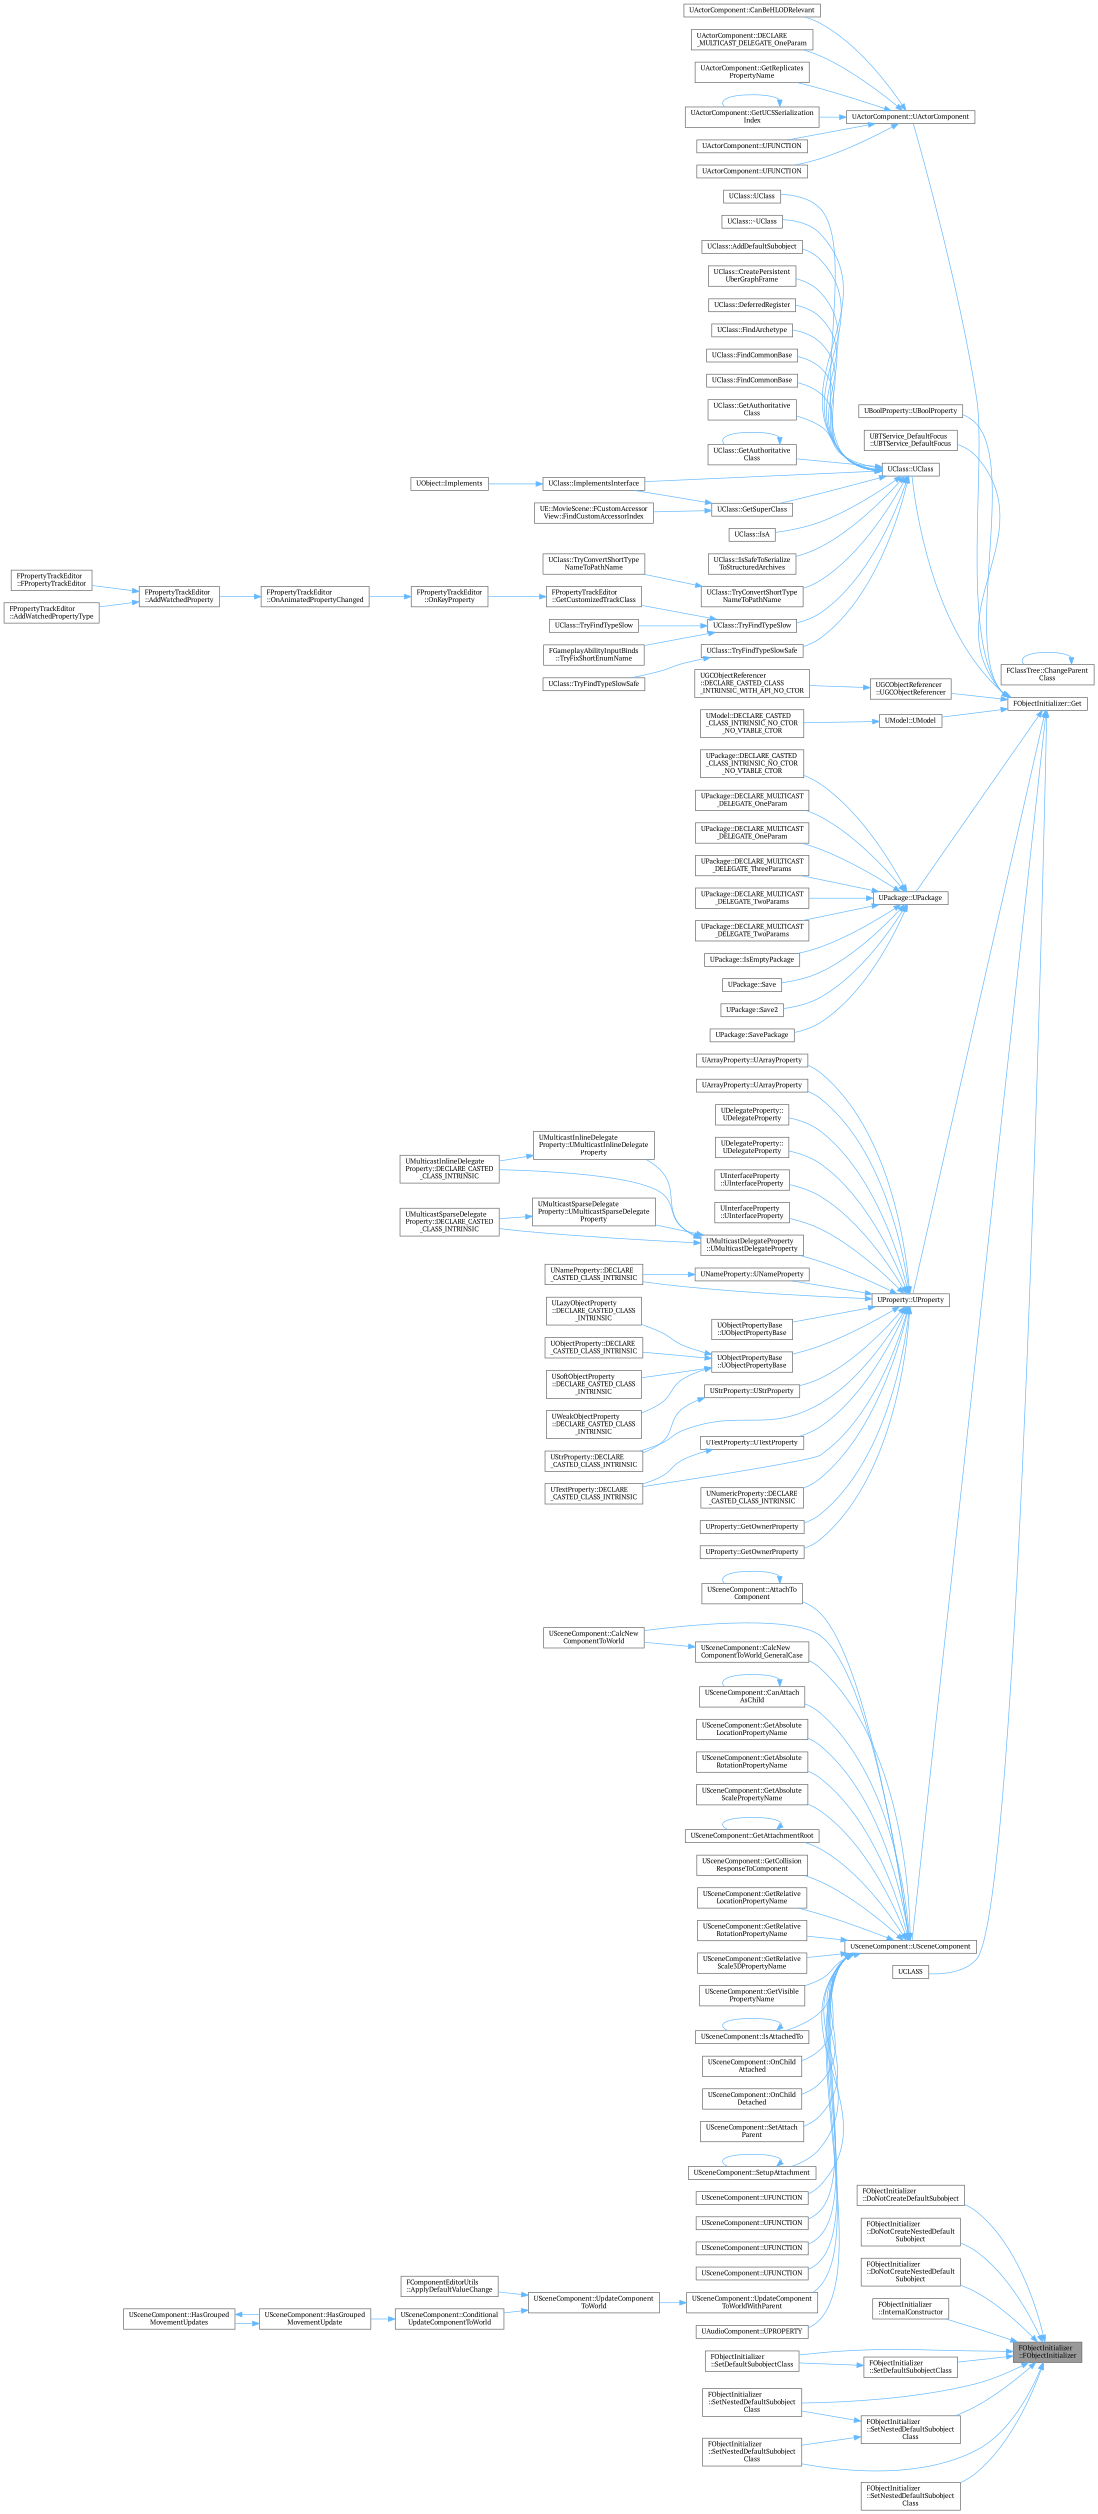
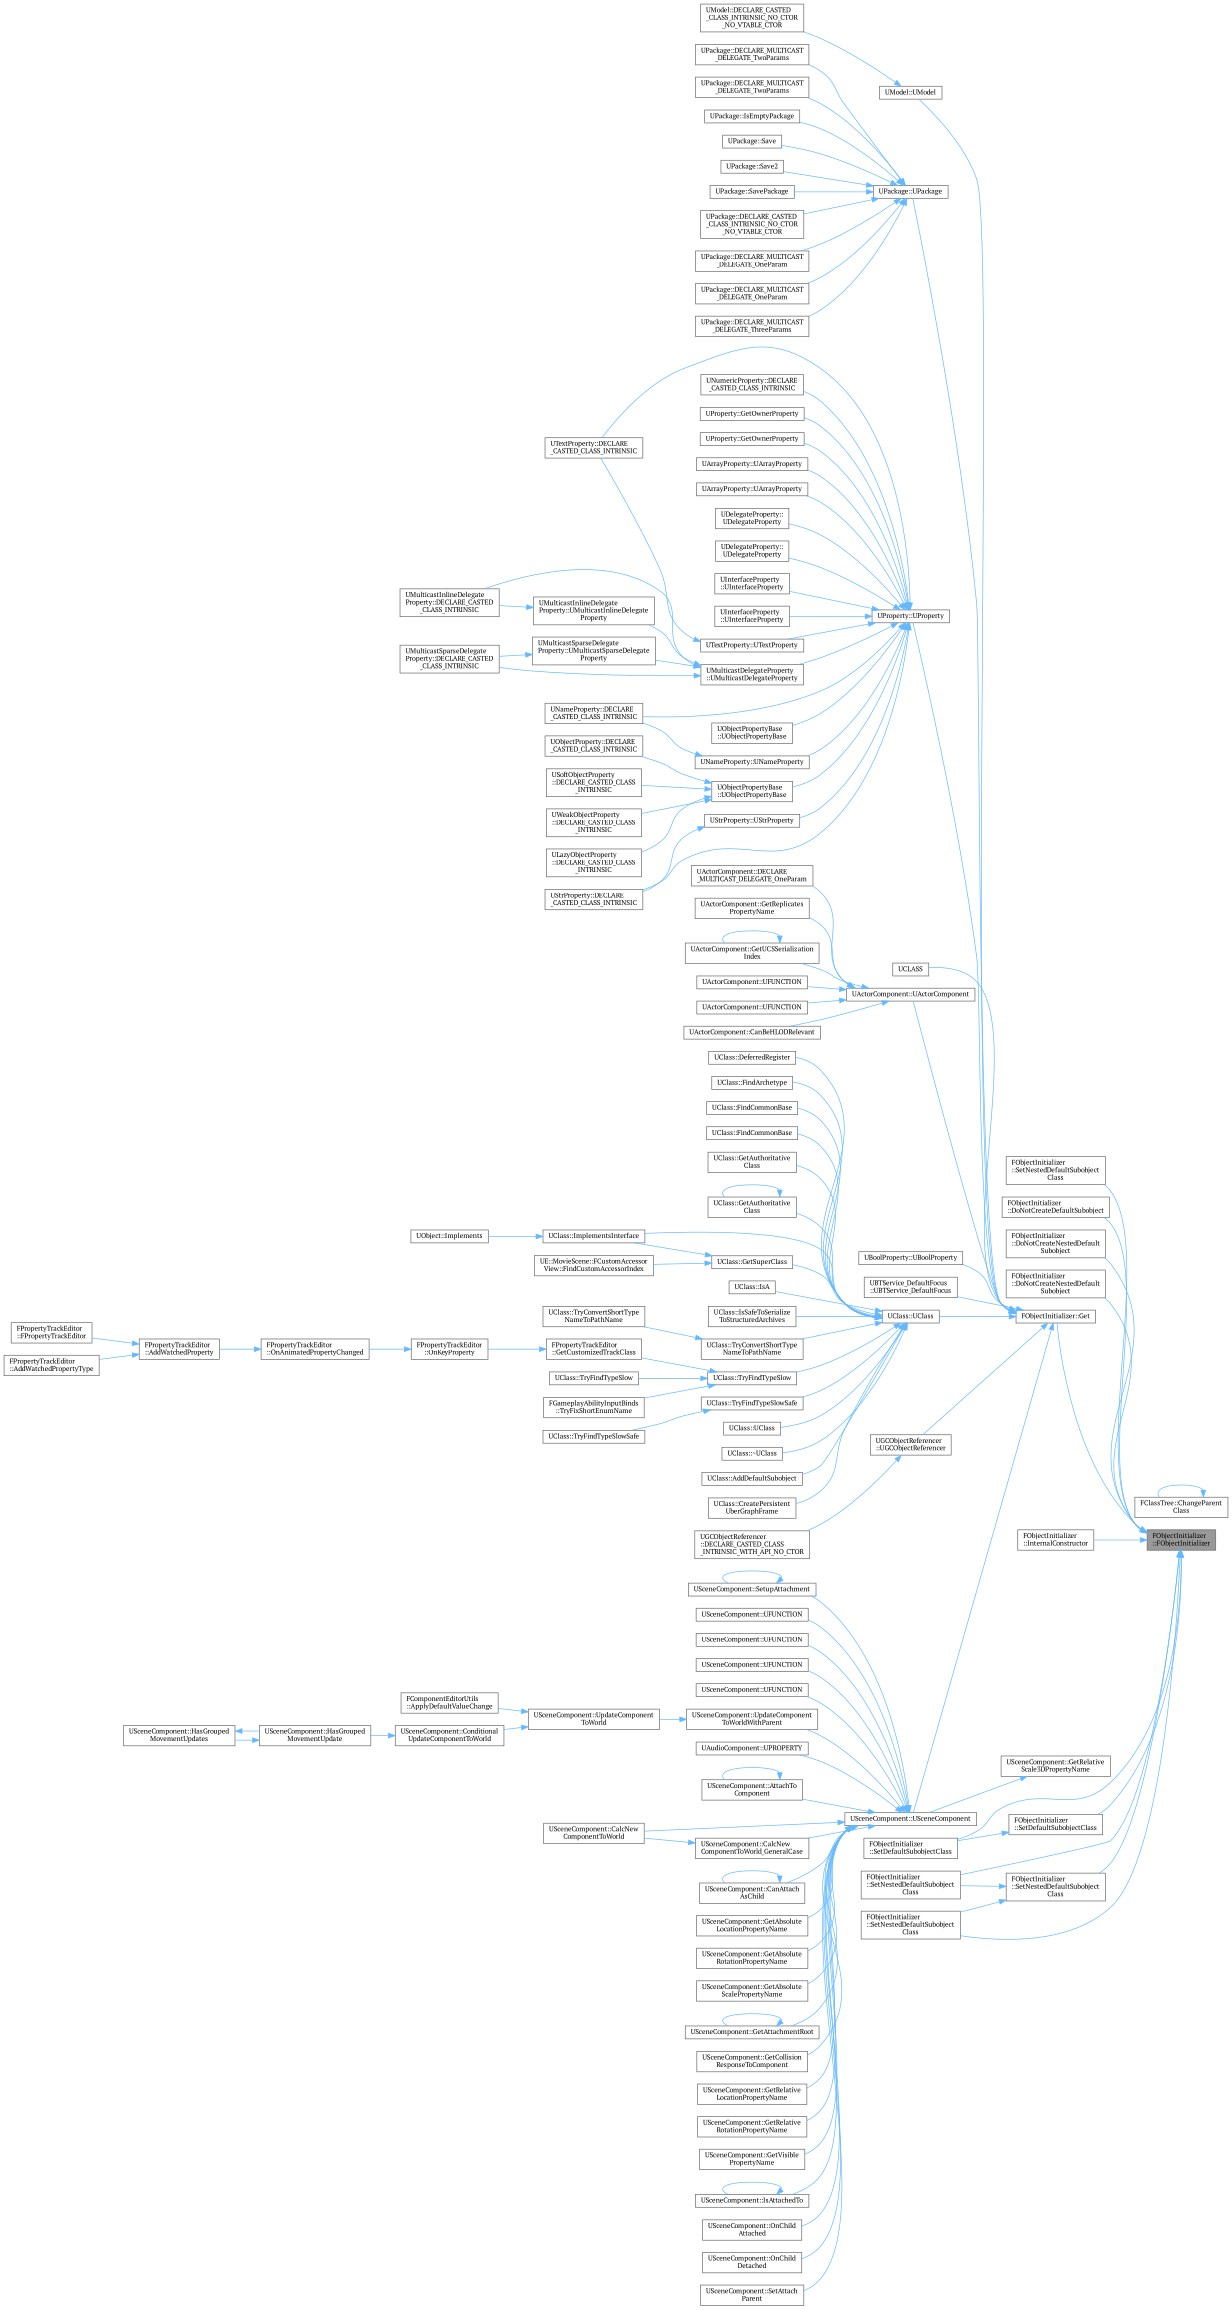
none -> (1081, 1434)
(824, 1956) -> (975, 1796)
